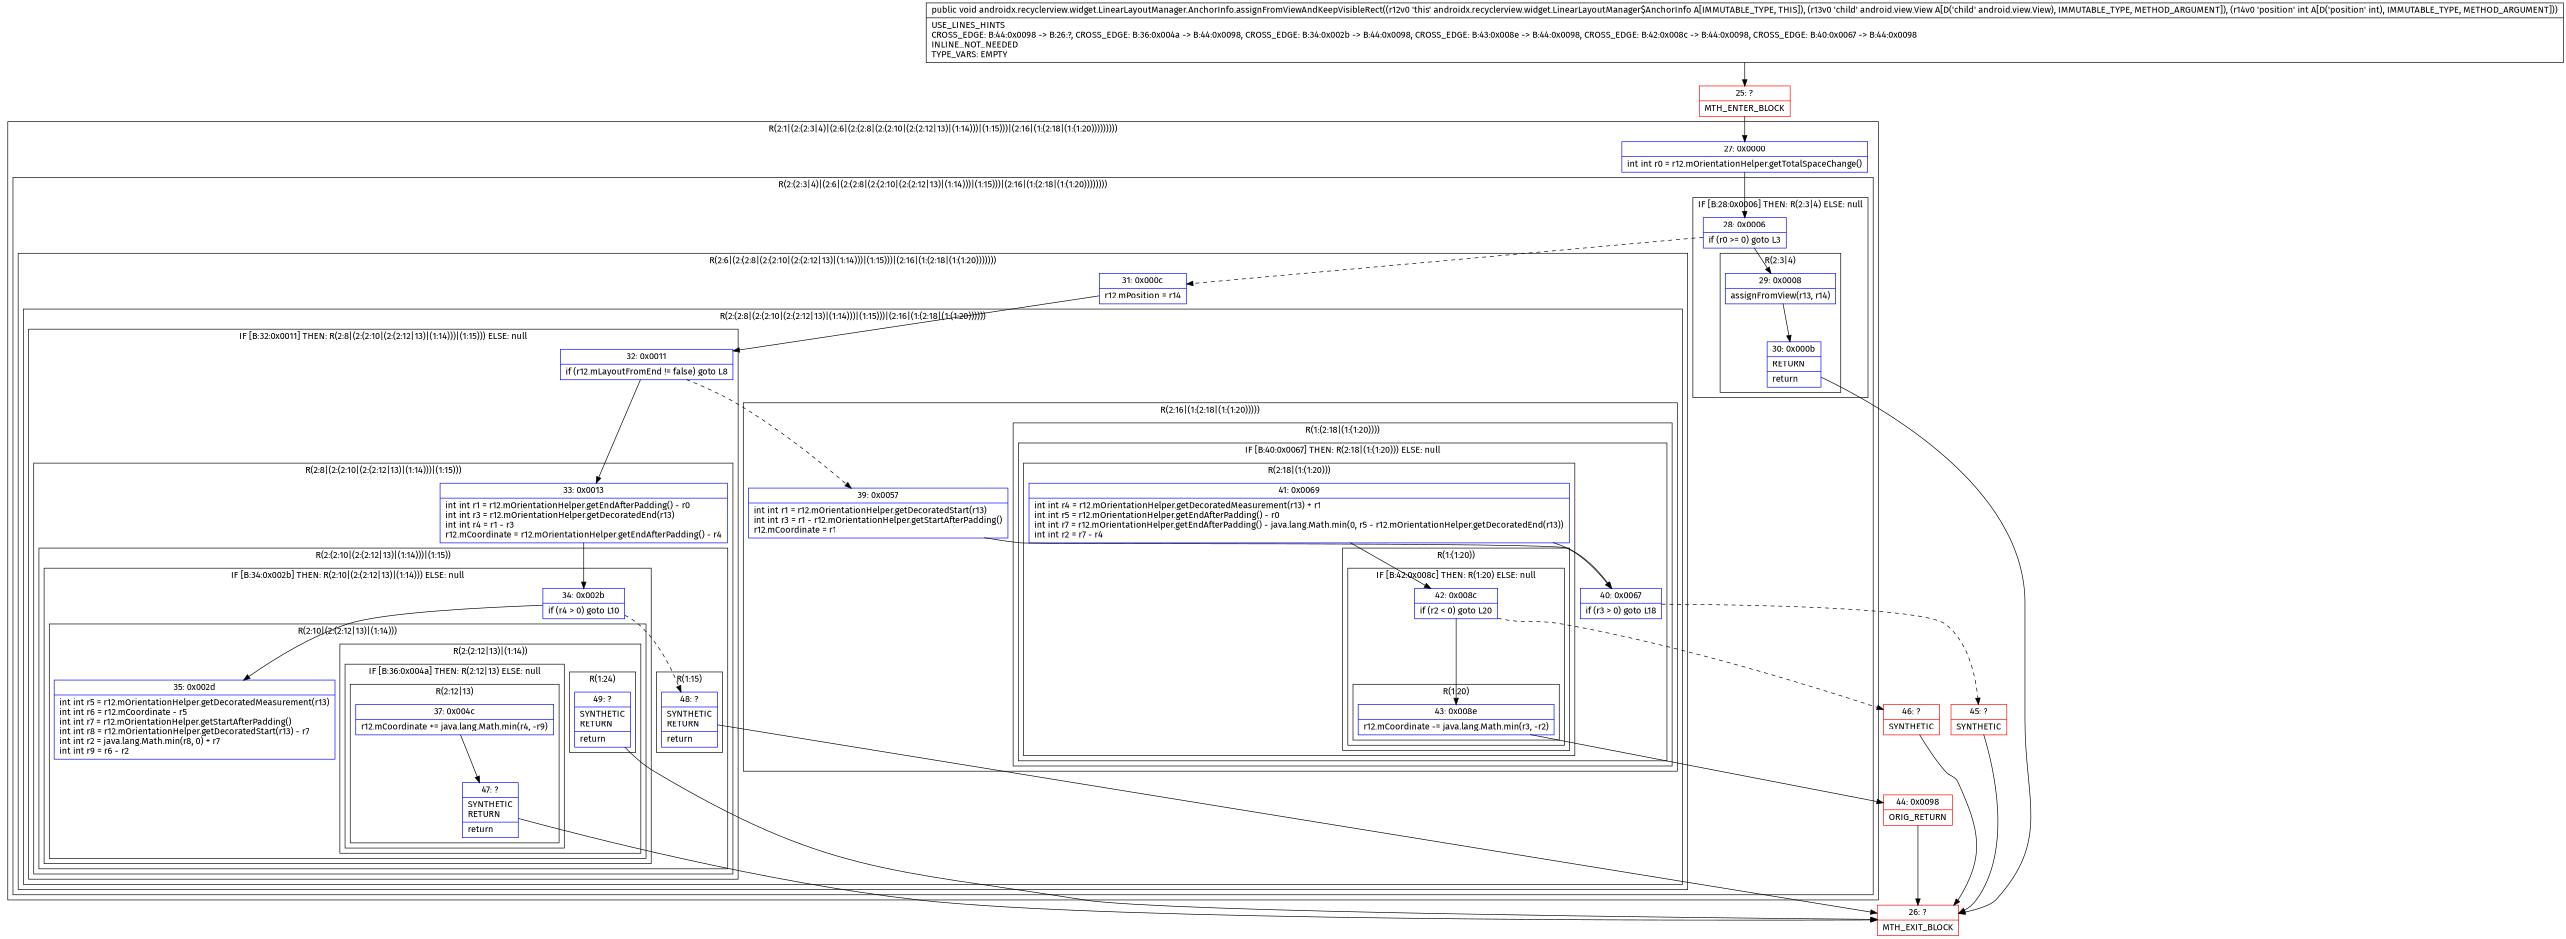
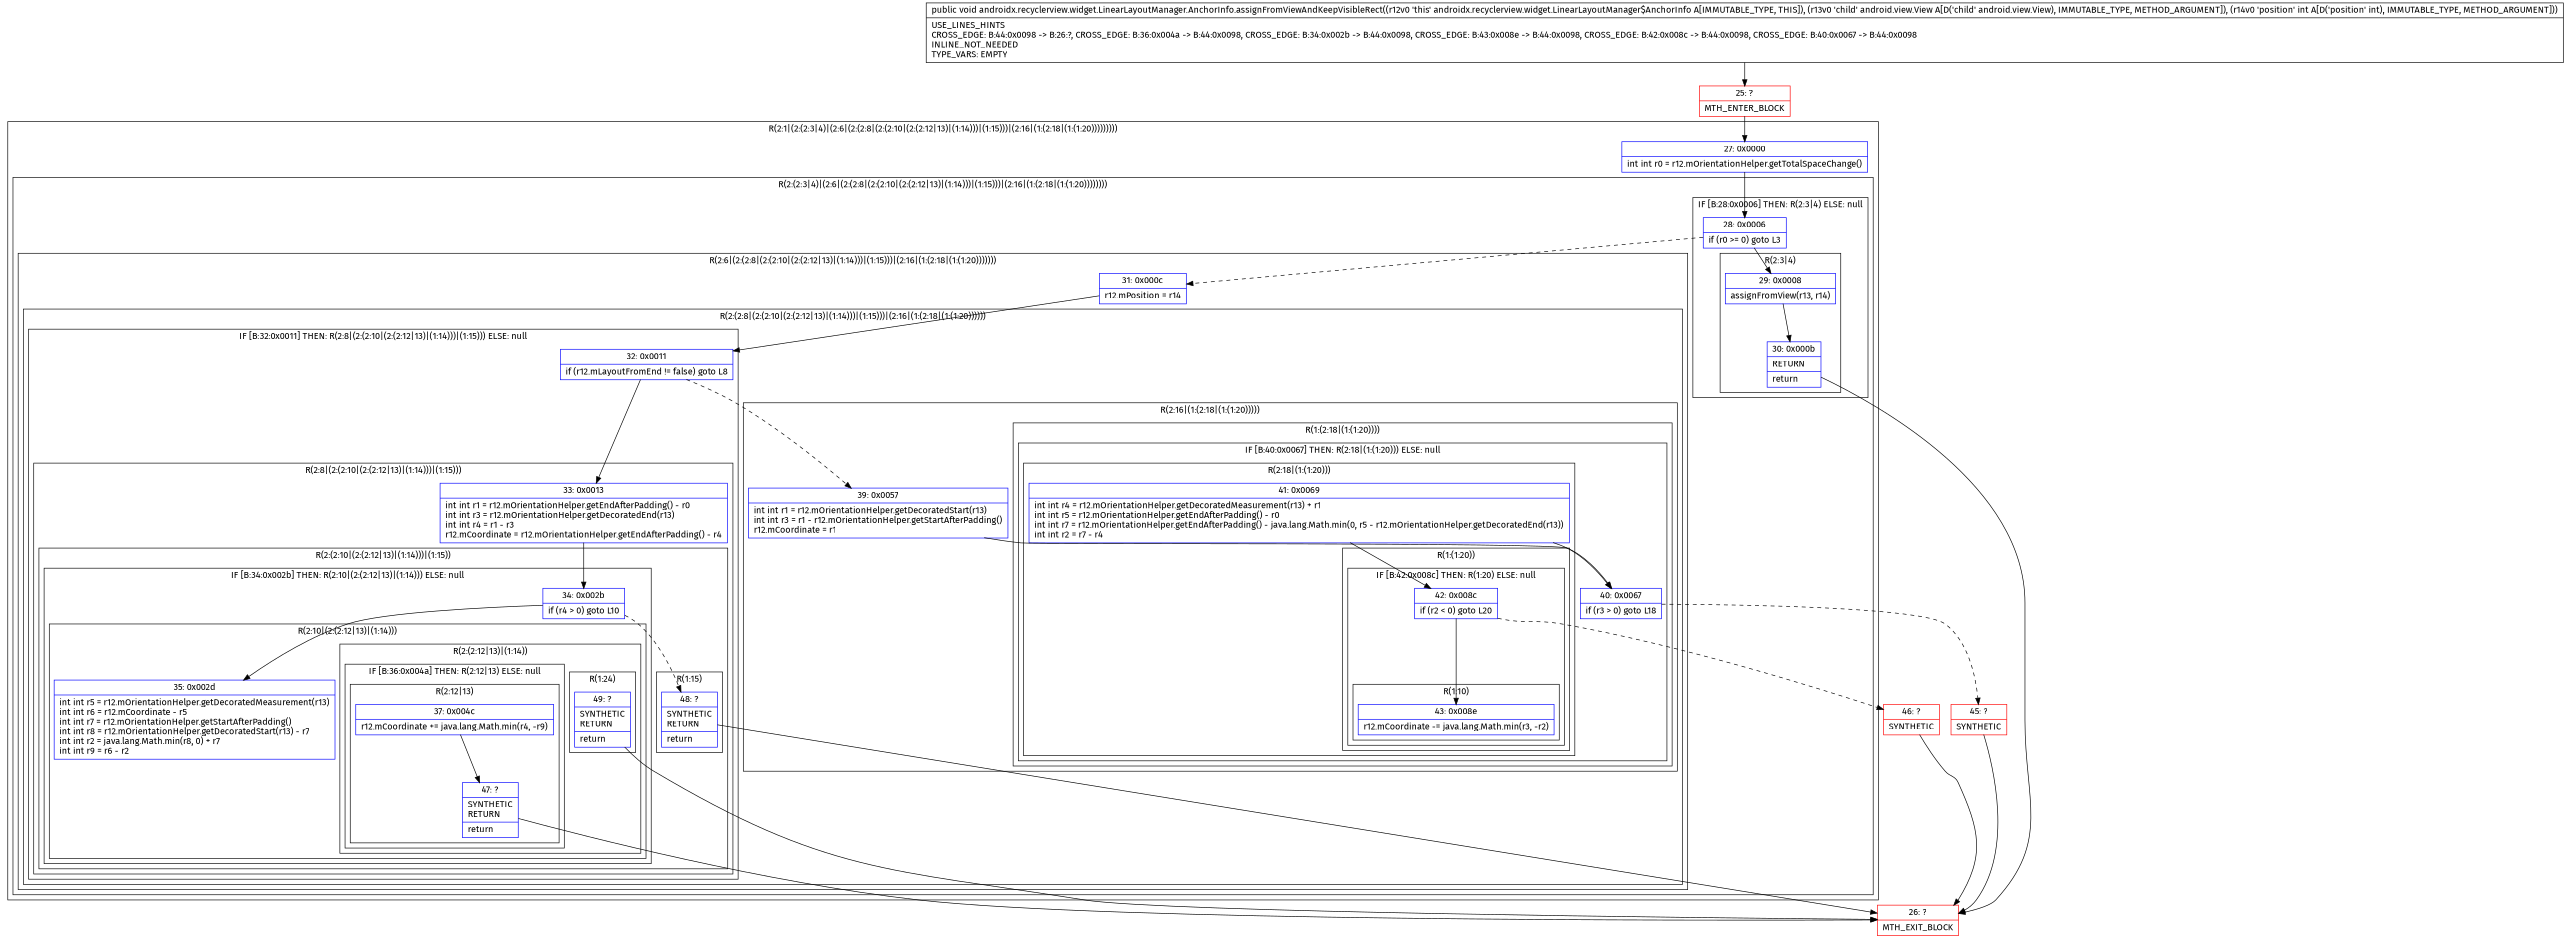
(1456, 692) -> (1456, 692)
(1918, 810) -> none
